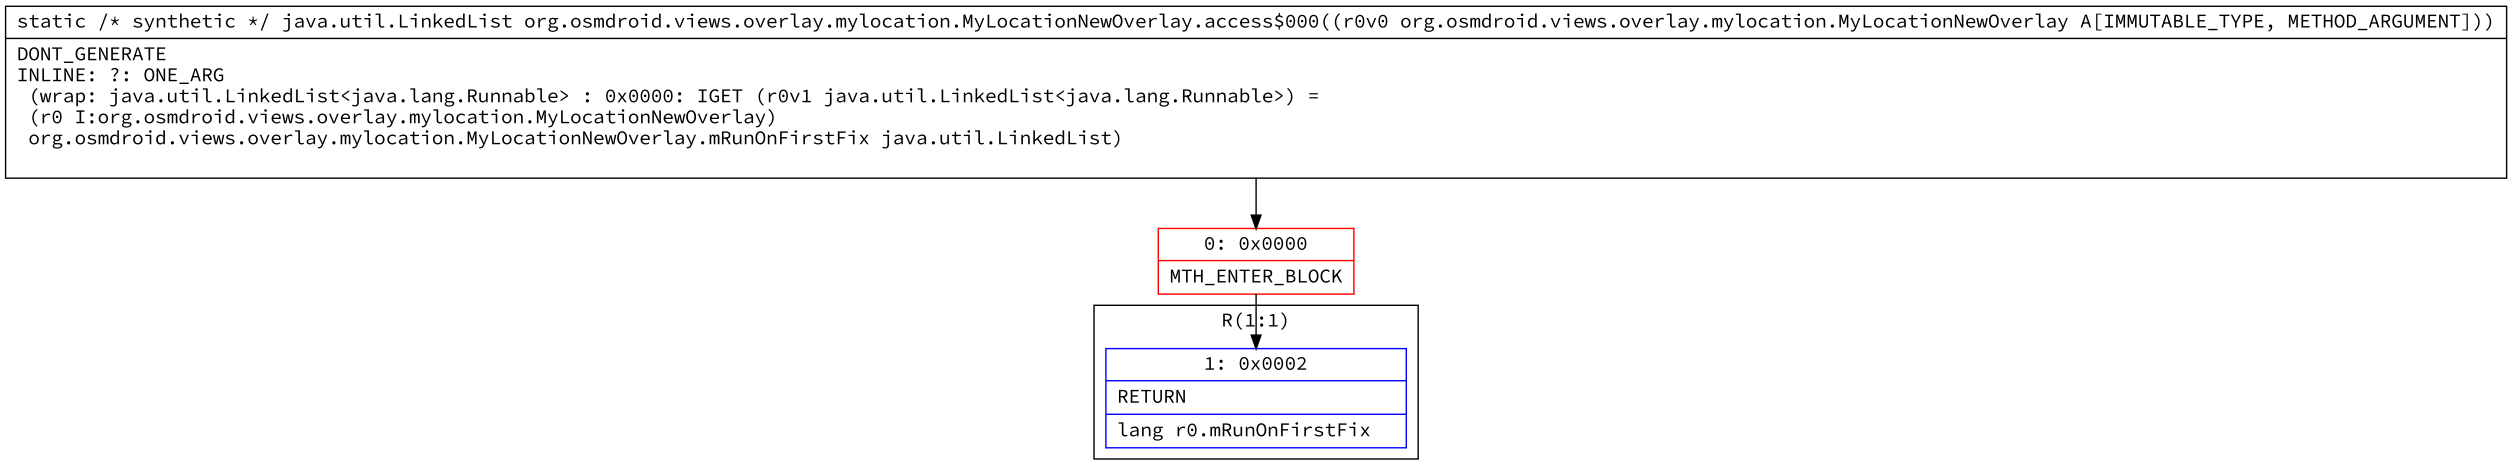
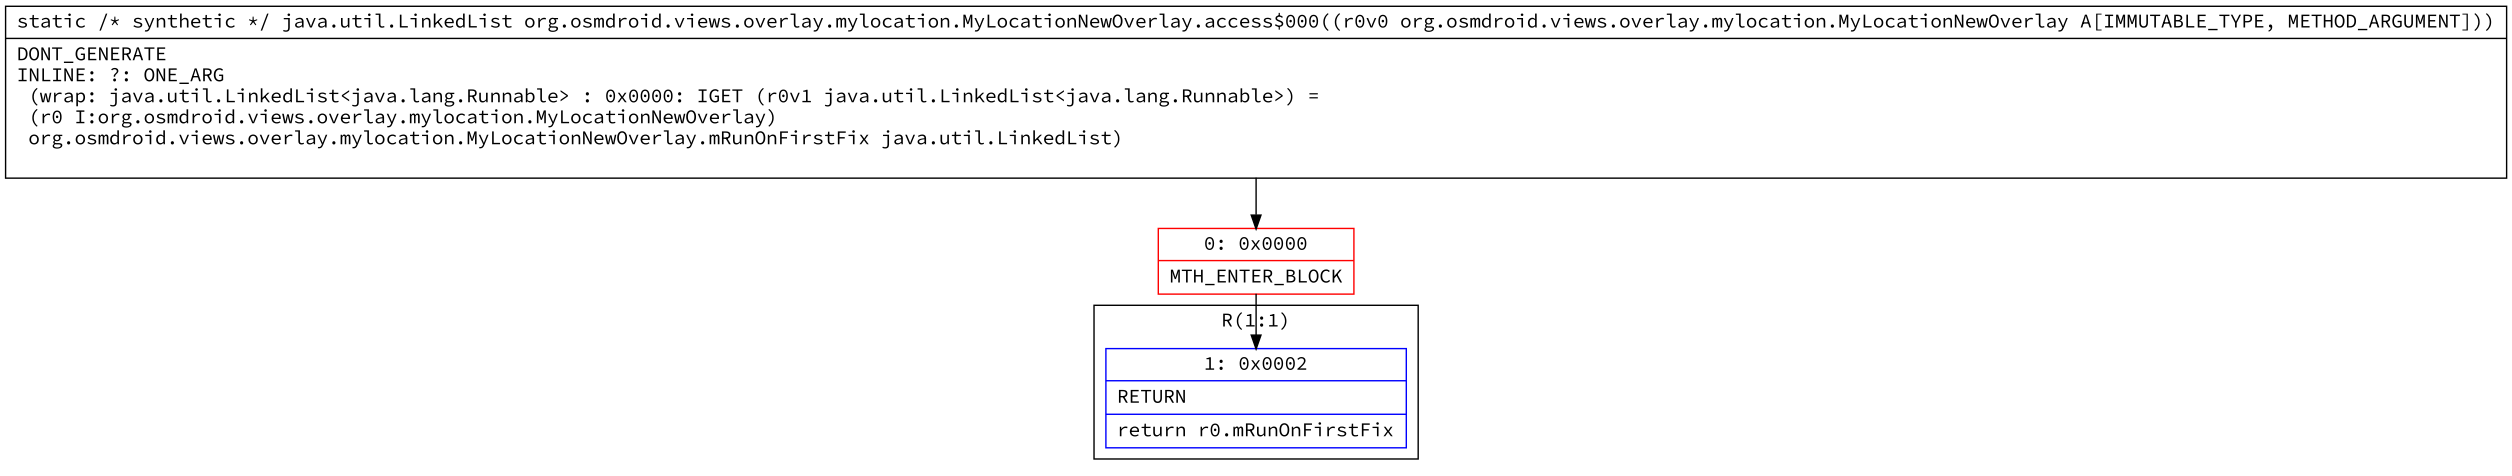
(1244, 430) -> (1256, 430)
